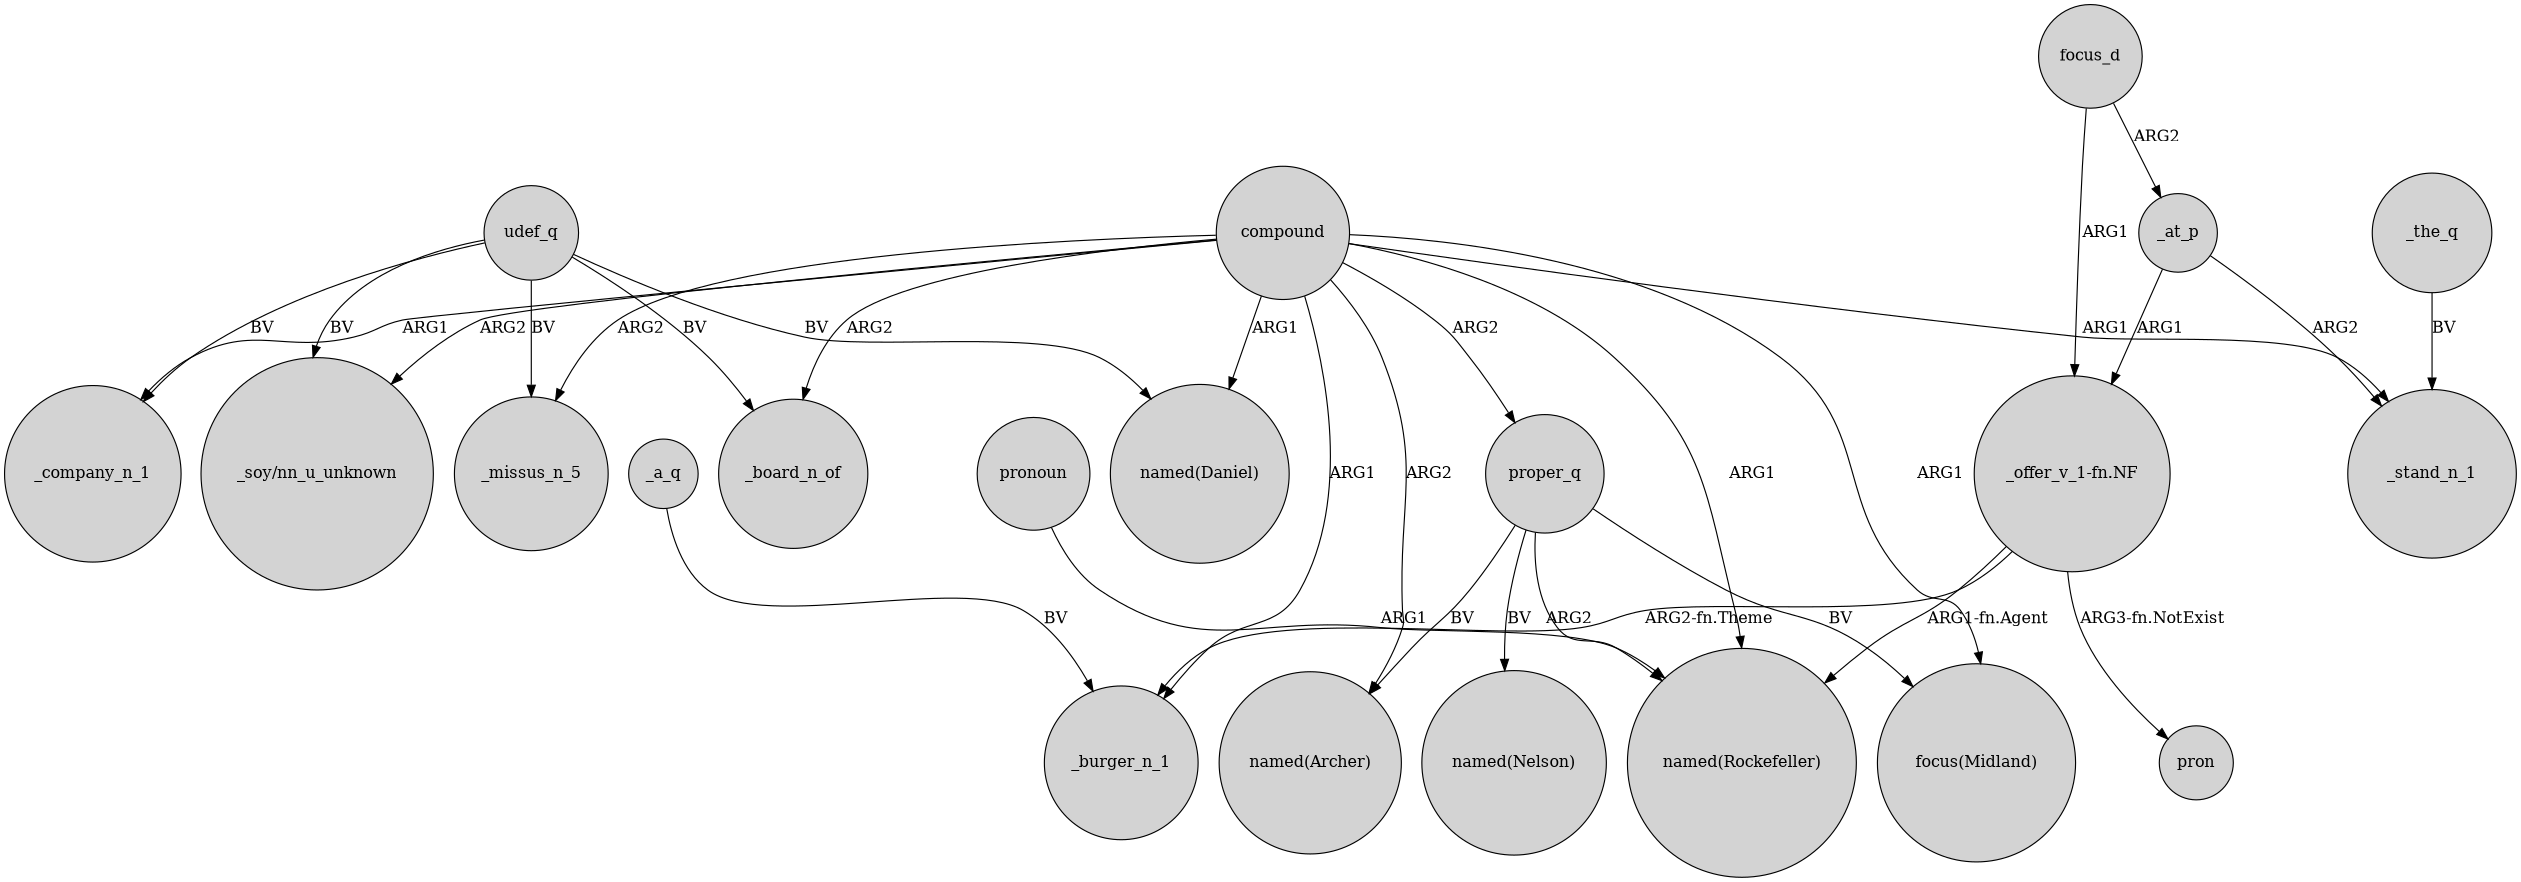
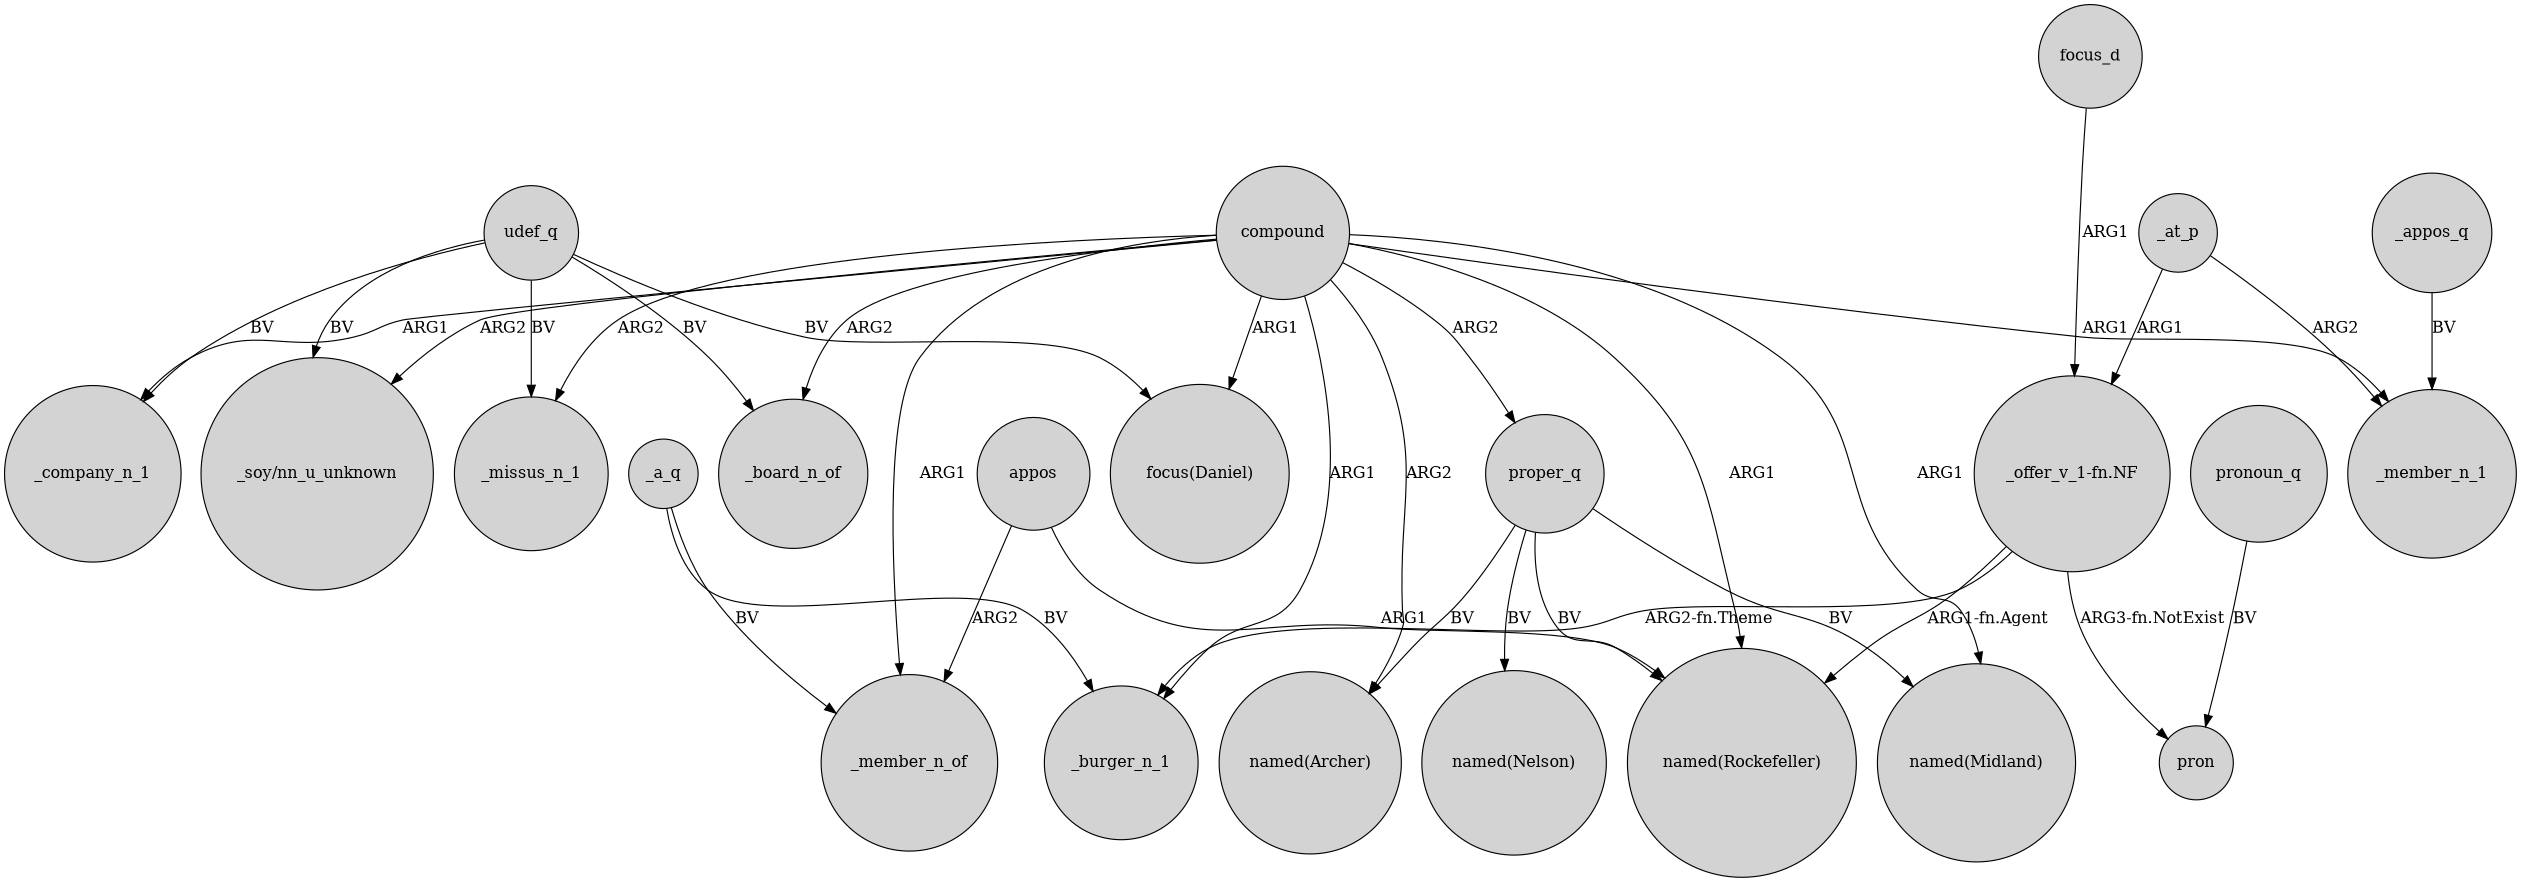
(2135, 145) -> none
(2432, 233) -> (2432, 233)
(531, 474) -> (531, 474)
(1034, 474) -> (1034, 474)
(1200, 474) -> (1200, 474)
none -> (2259, 474)
(2432, 474) -> (2432, 474)
(1569, 619) -> (1569, 619)
none -> (909, 763)
(1977, 763) -> (1977, 763)
